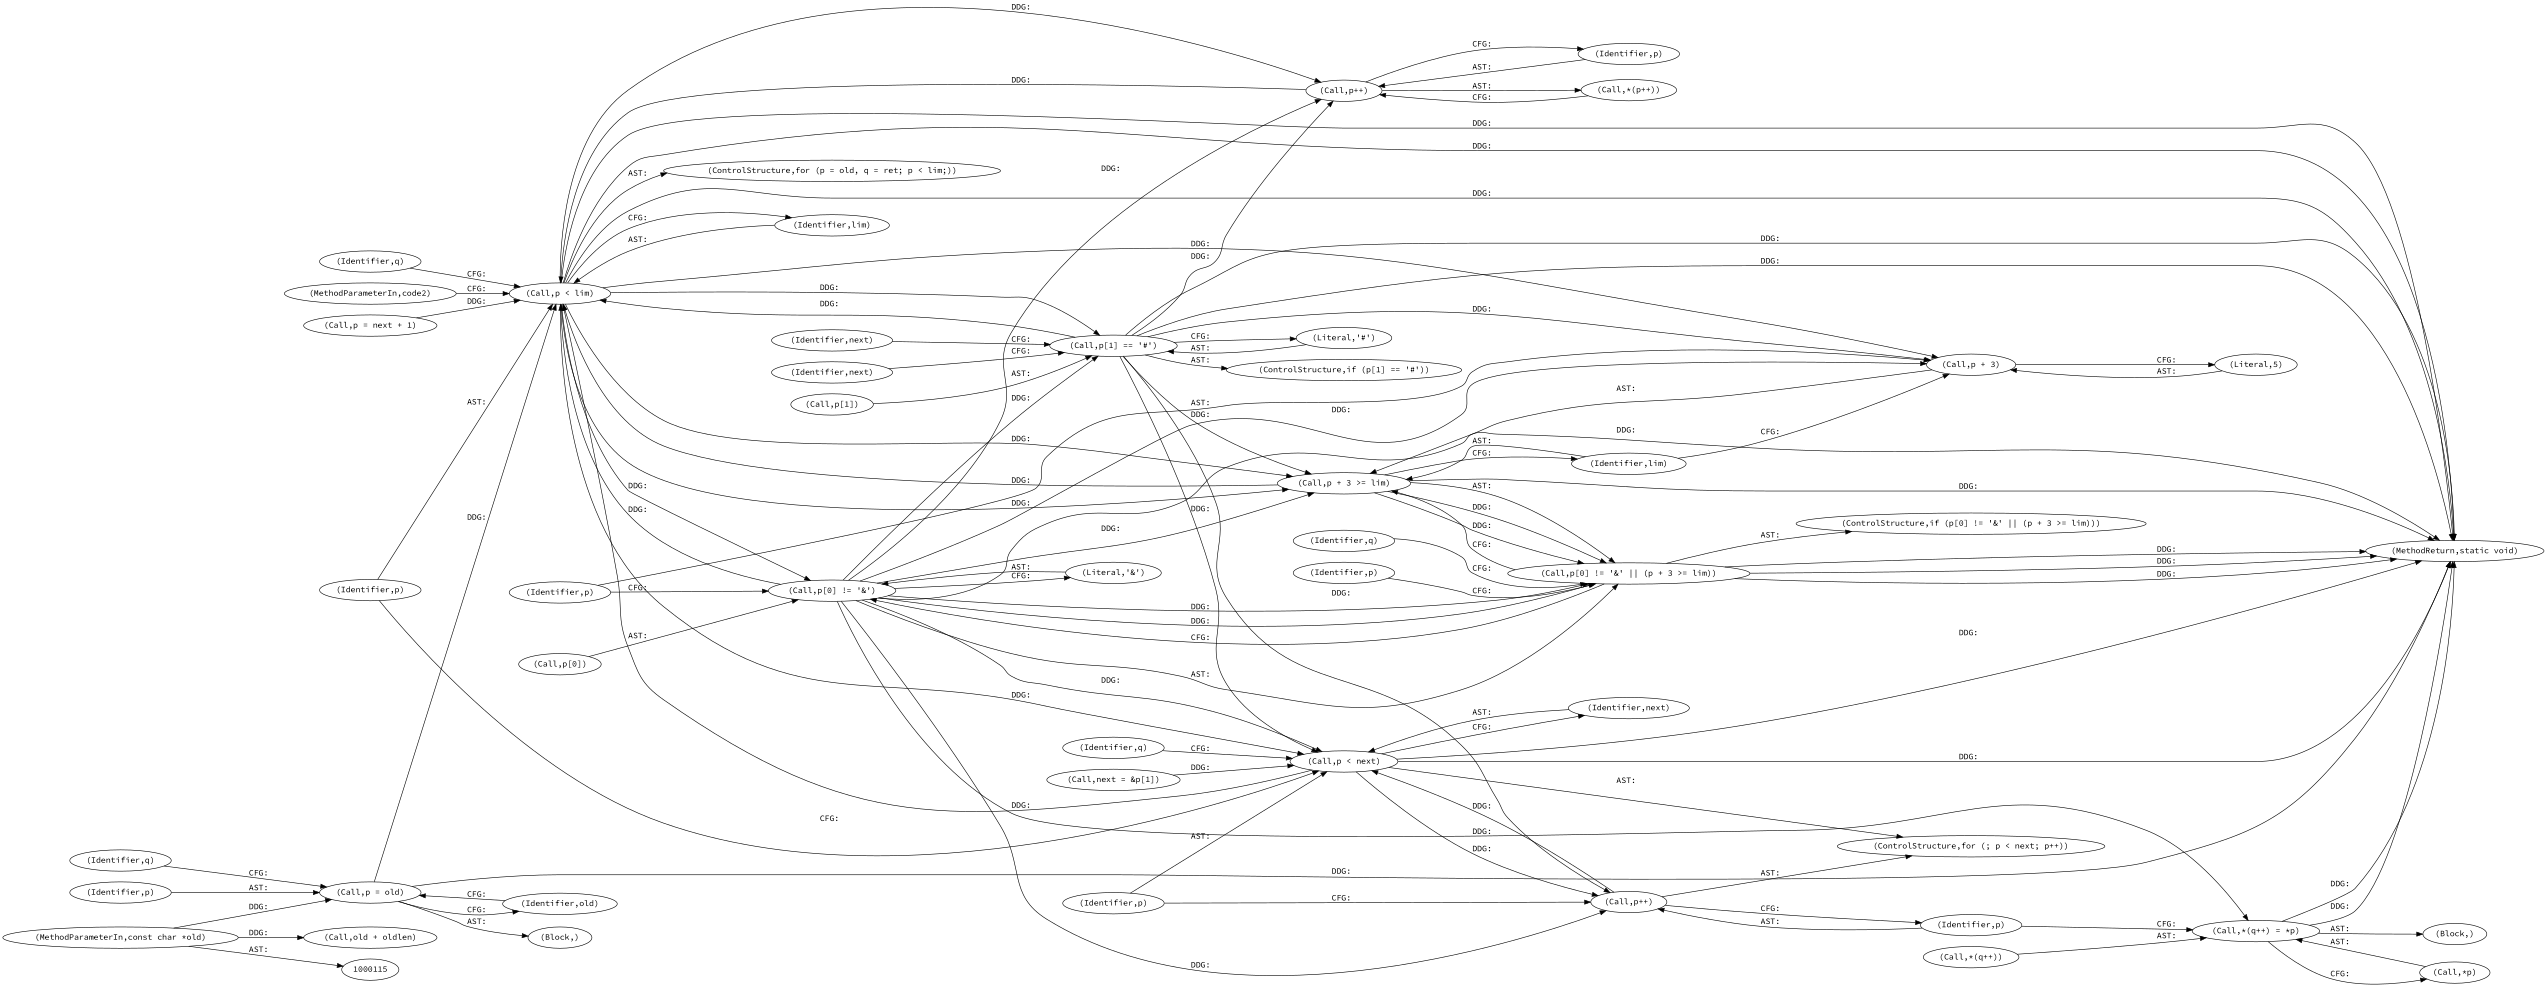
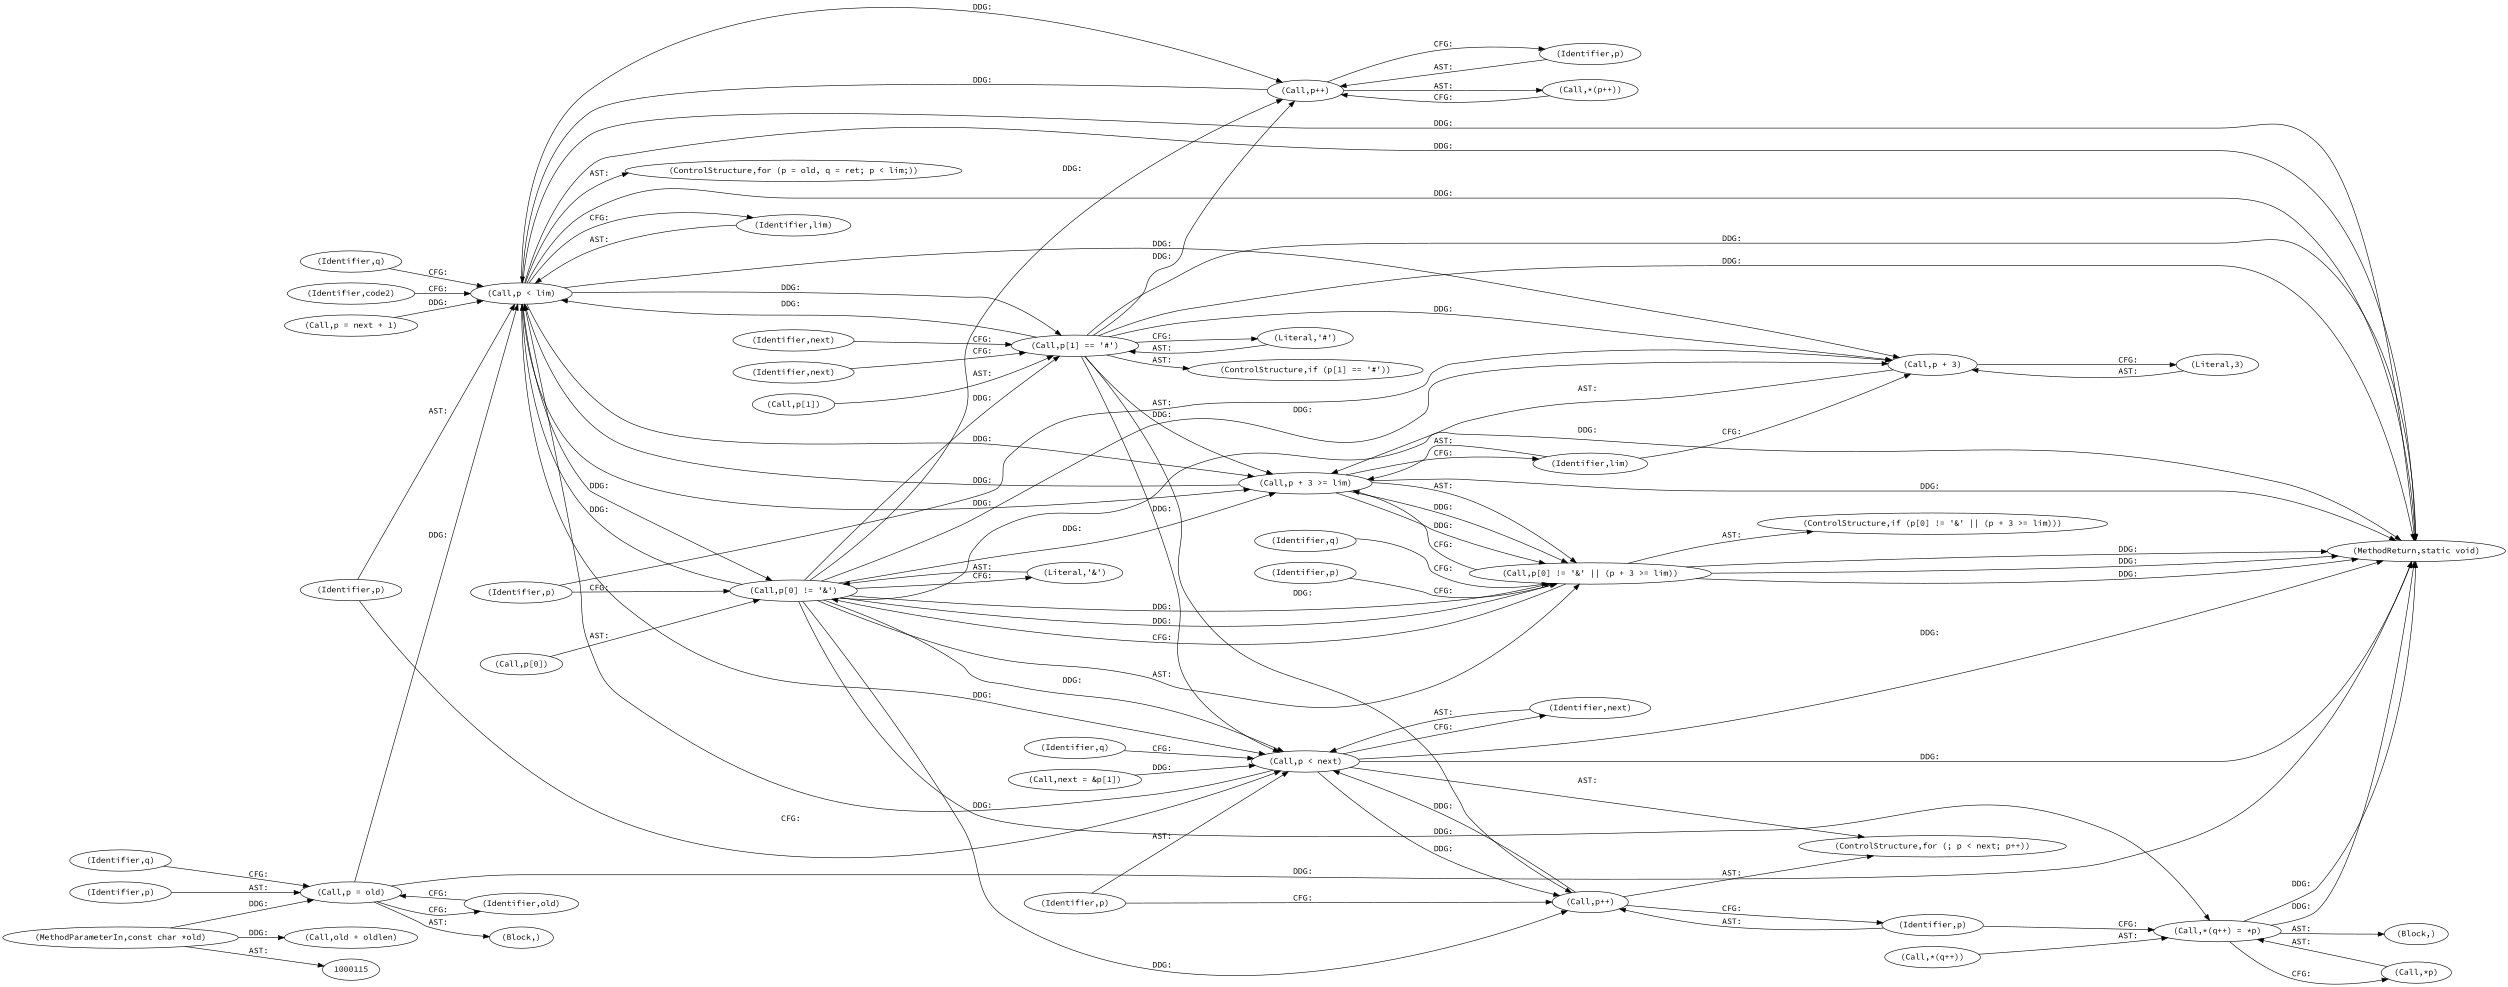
(370, 294) -> (351, 294)
(2256, 365) -> (2217, 365)
